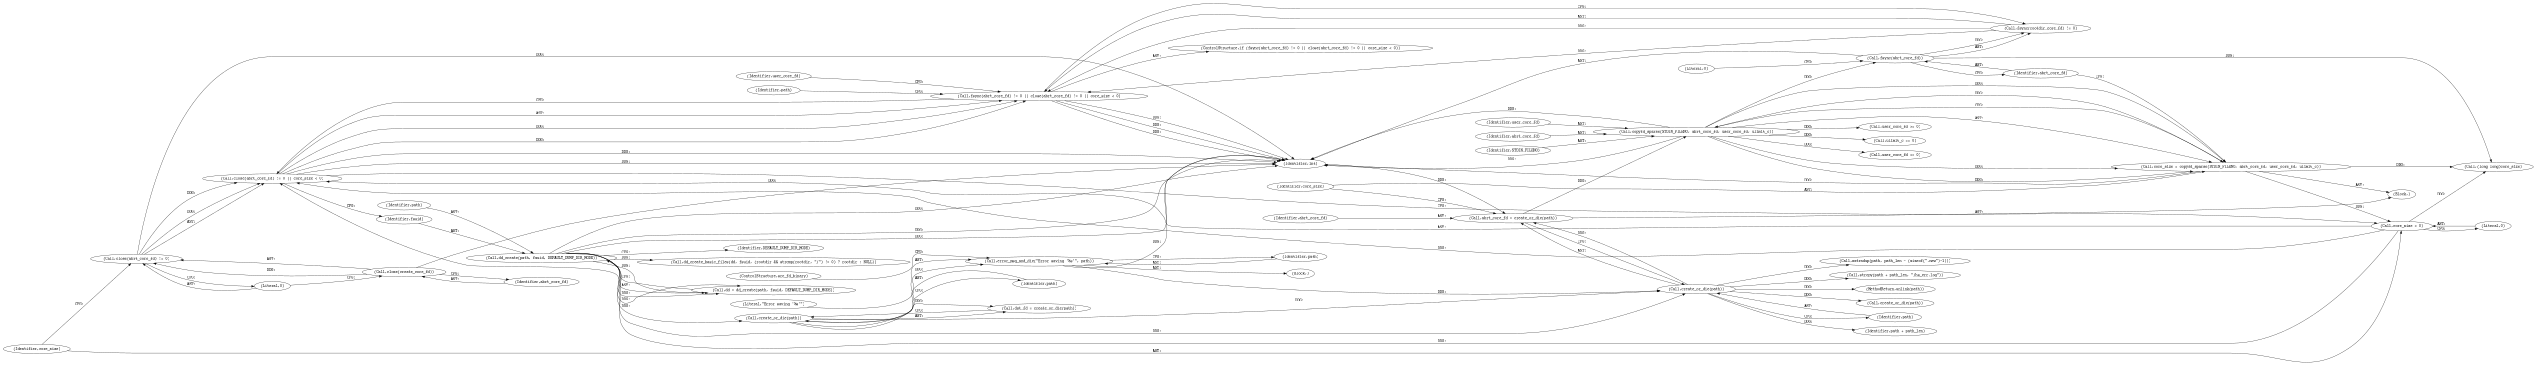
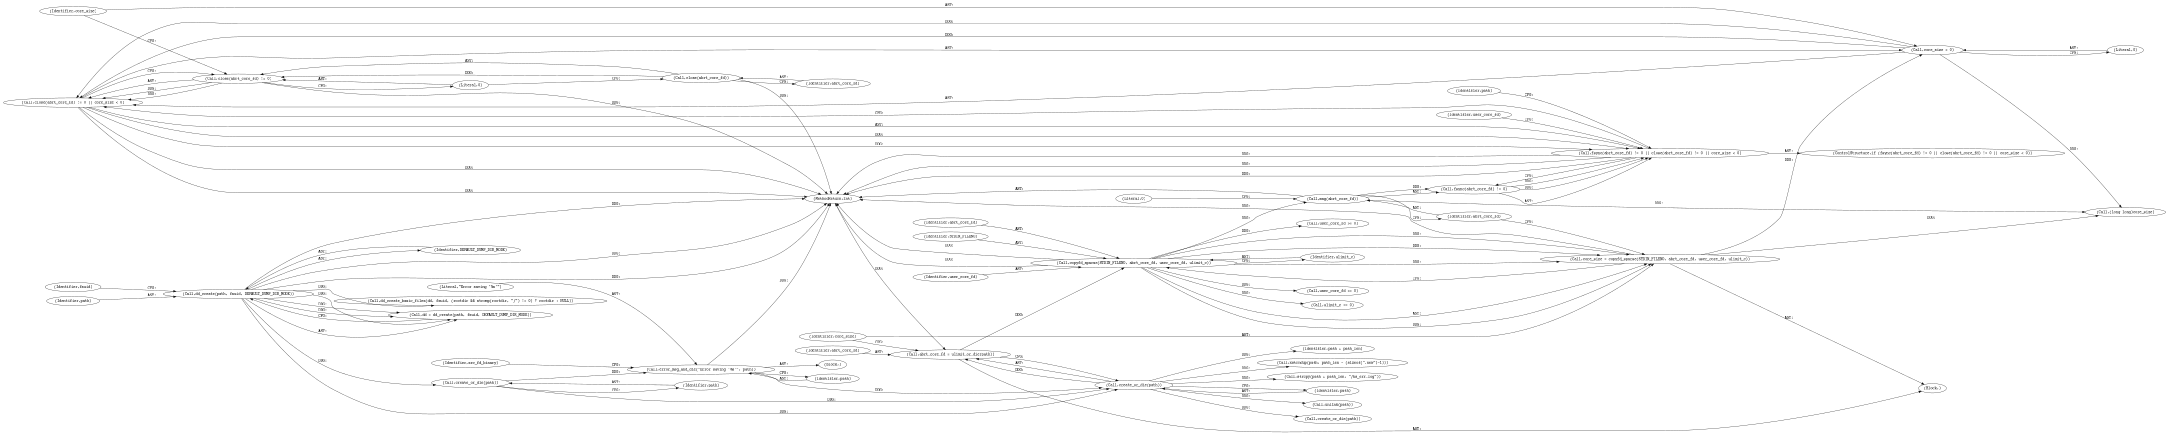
(2041, 28) -> (1474, 189)
(1895, 58) -> (1333, 199)
(1300, 164) -> (833, 199)
(330, 202) -> (145, 75)
(1443, 206) -> (951, 48)
(1513, 218) -> (951, 355)
(456, 231) -> (153, 288)
none -> (336, 252)
(627, 252) -> (324, 259)
none -> (1333, 257)
(404, 272) -> (701, 78)
(774, 276) -> (470, 363)
(1895, 289) -> (1333, 405)
(1039, 308) -> none
